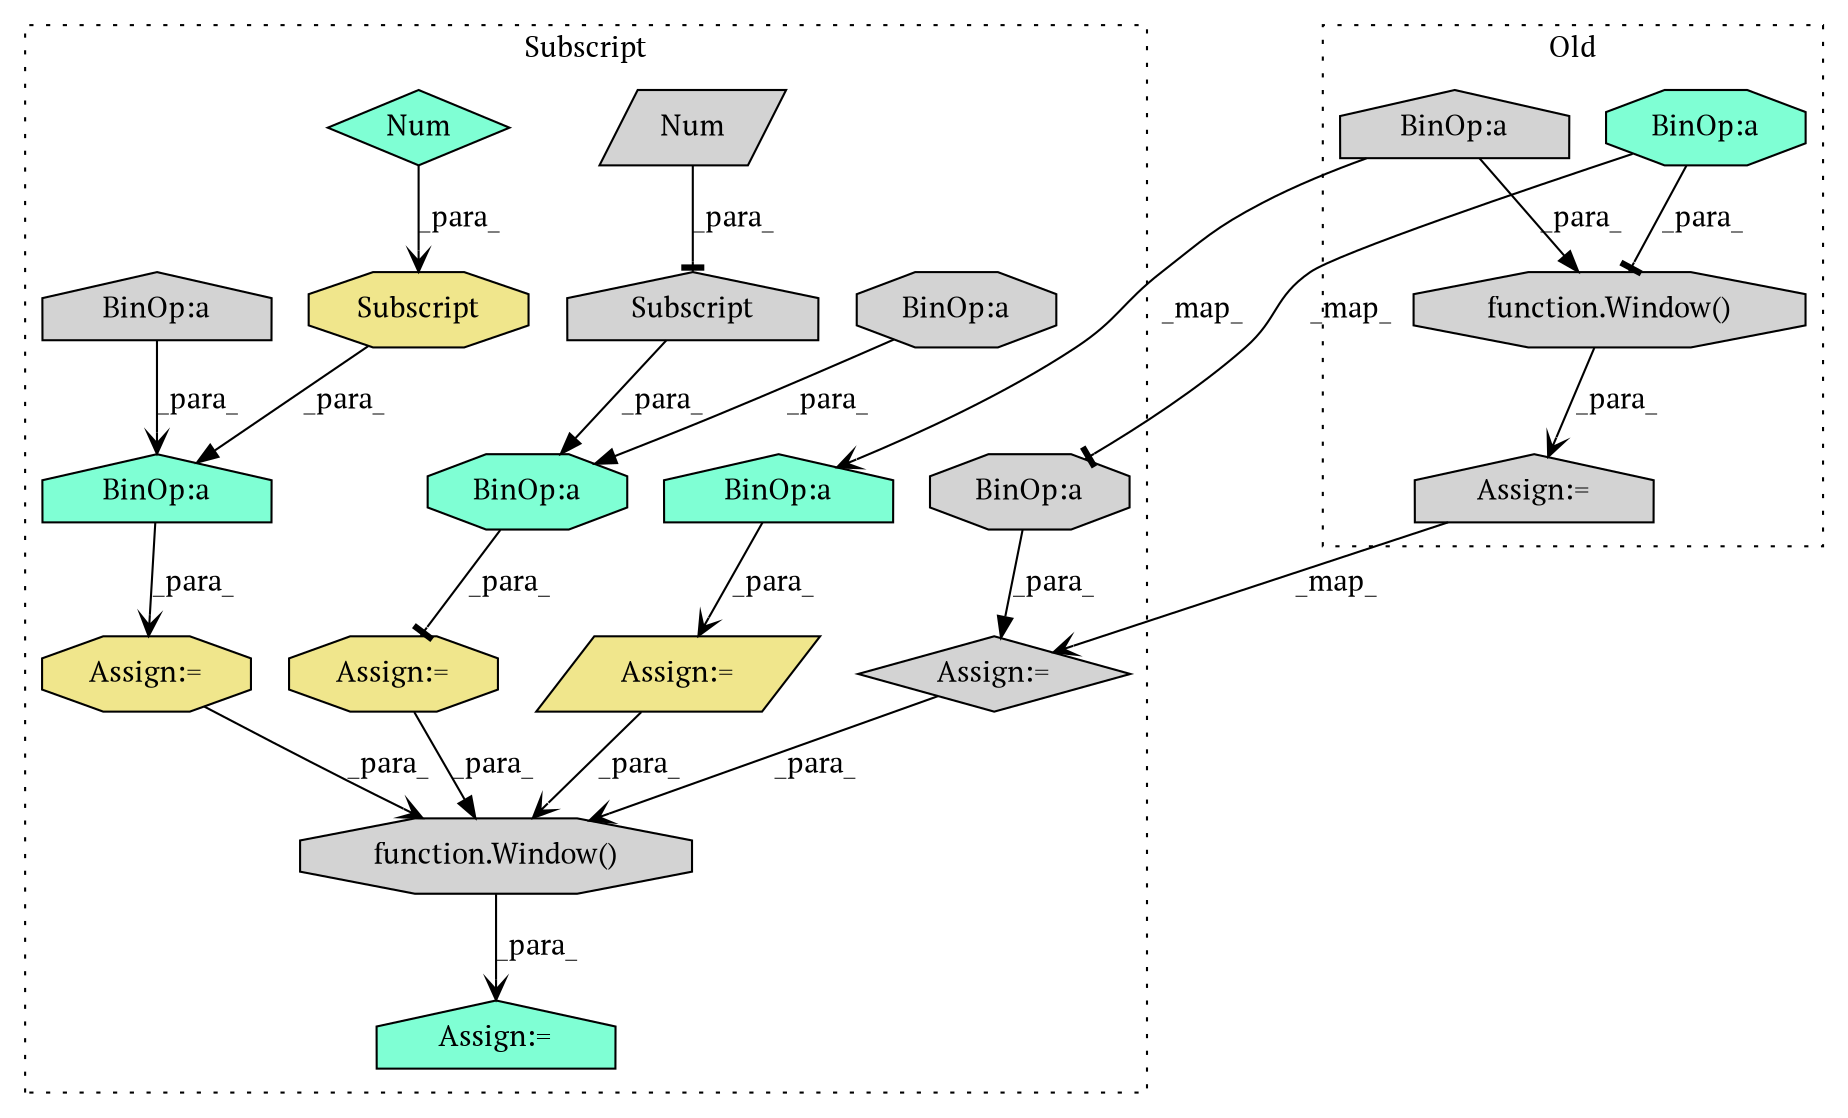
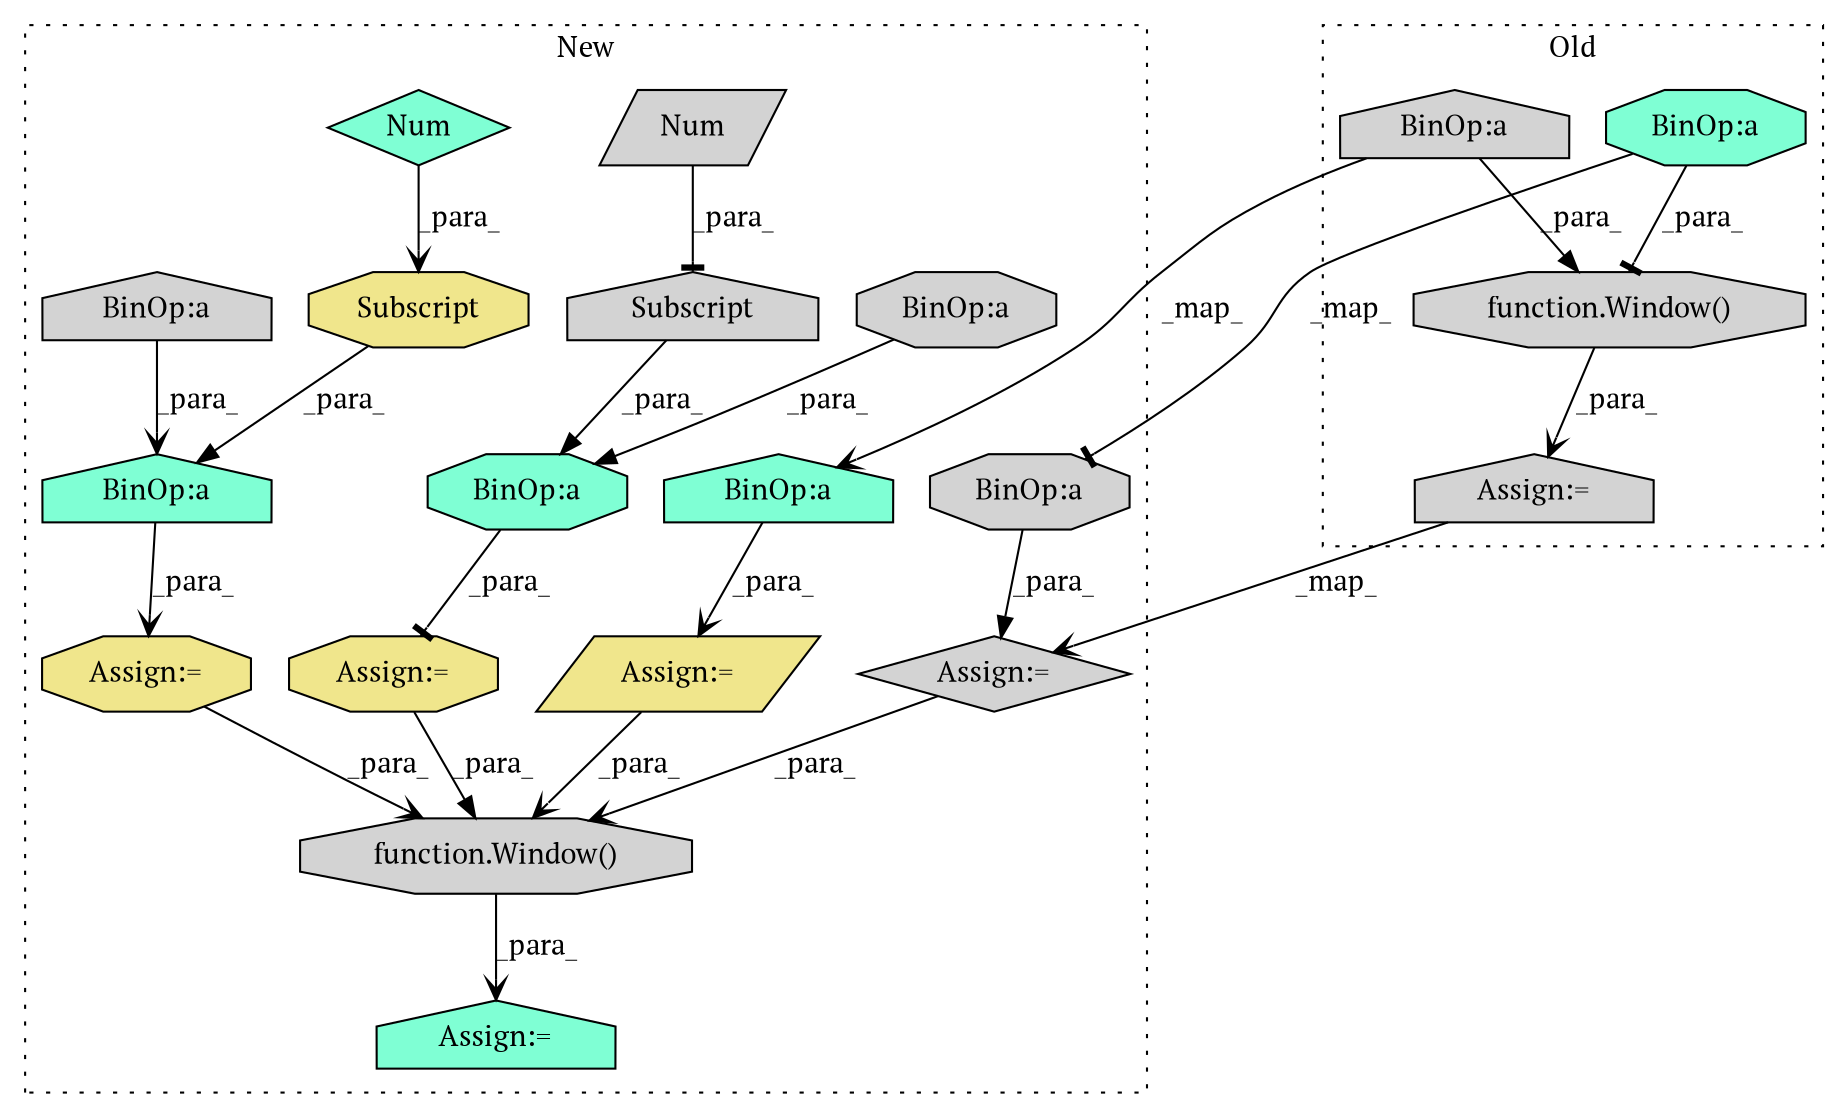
(586, 49) -> (586, 49)
